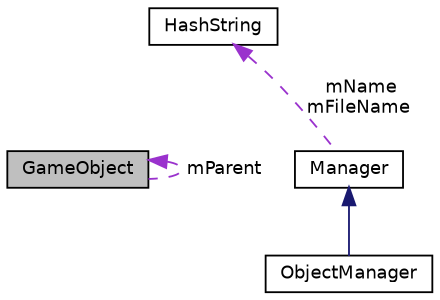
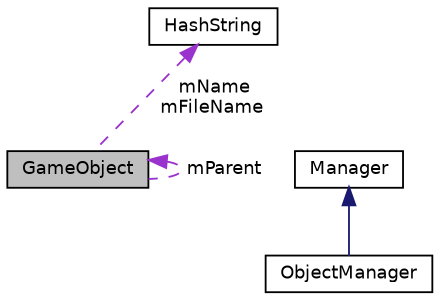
(295, 102) -> (139, 105)
